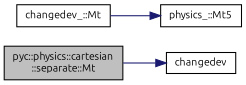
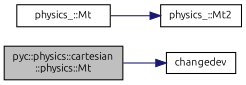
(64, 16) -> (64, 16)
(201, 16) -> (201, 16)
(64, 63) -> (64, 63)
